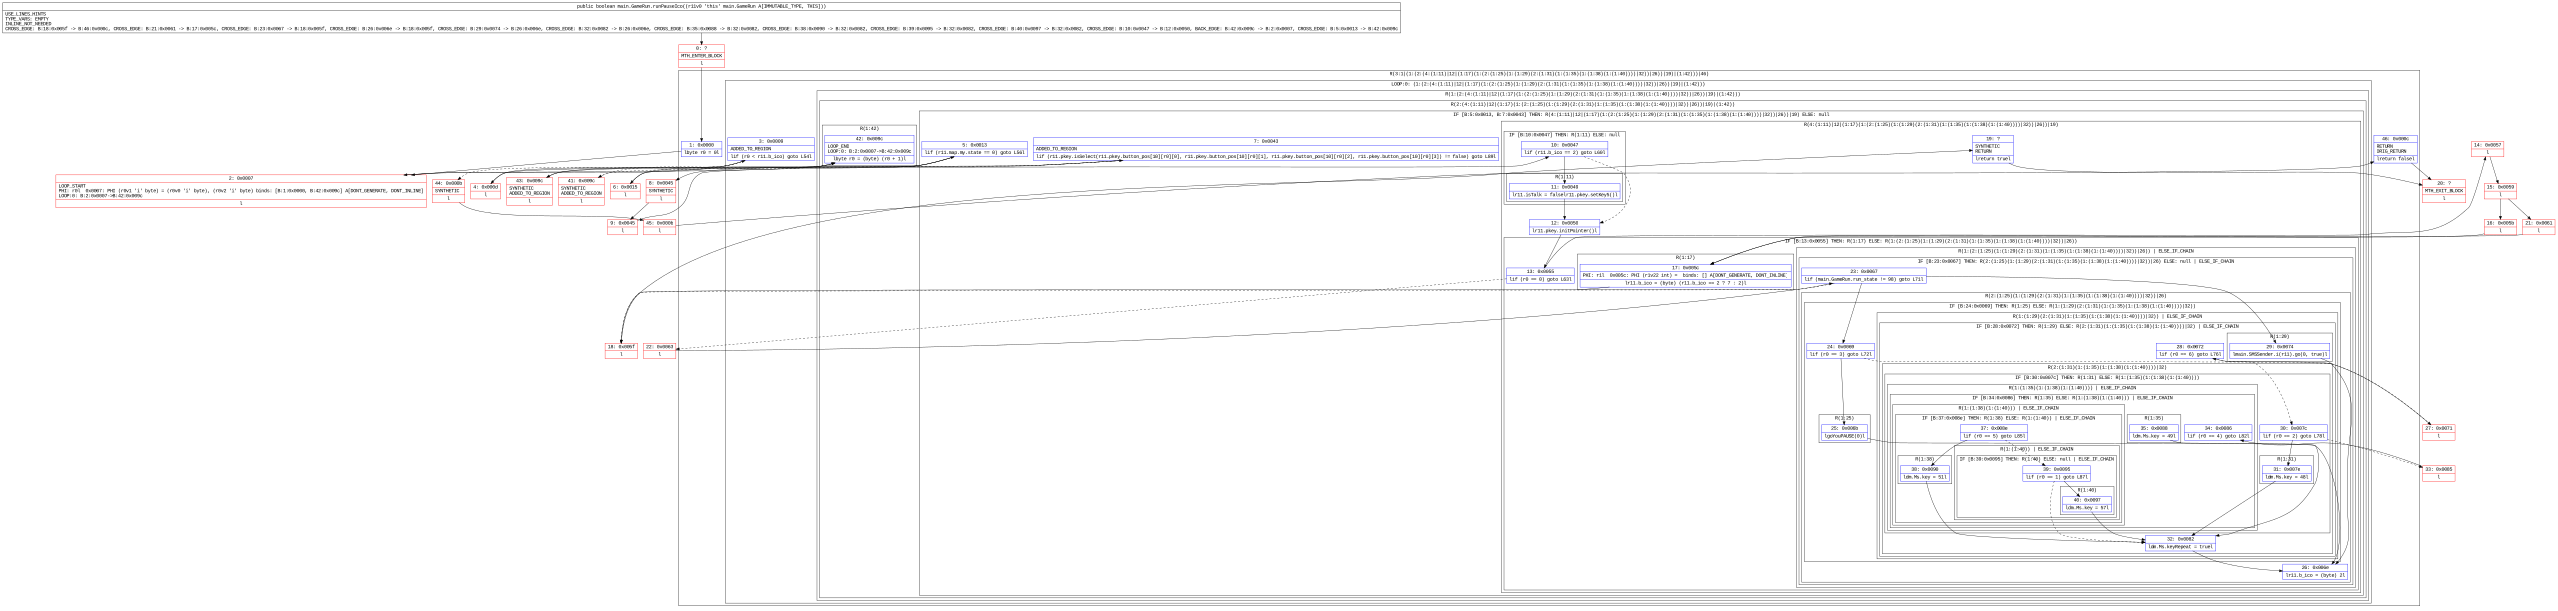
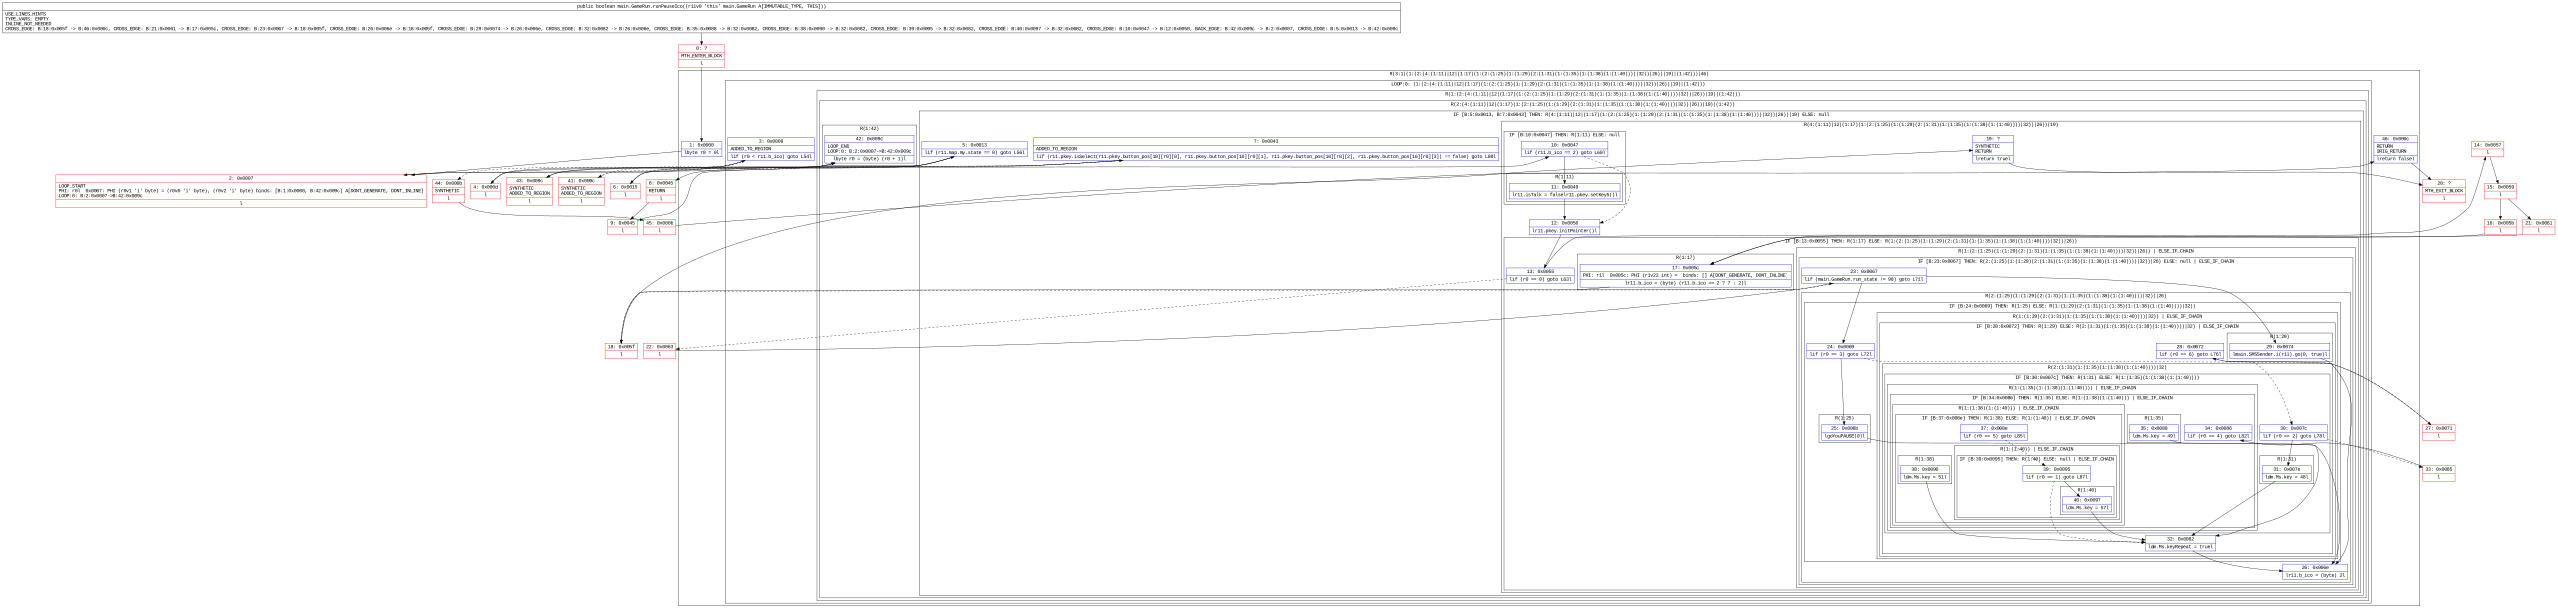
(661, 191) -> (657, 191)
(1949, 450) -> none
